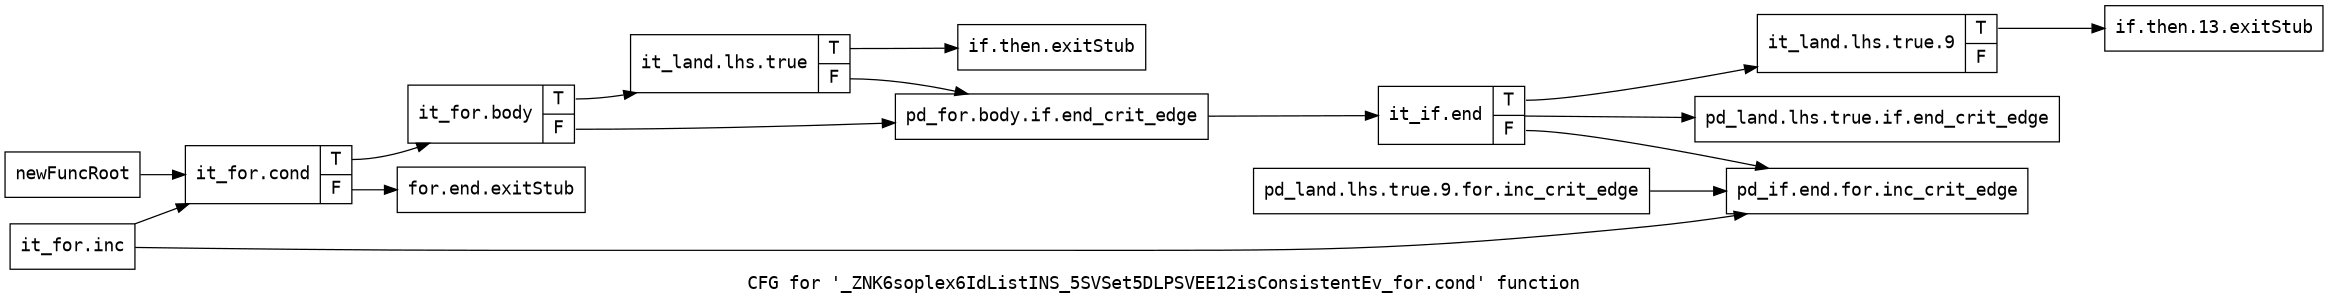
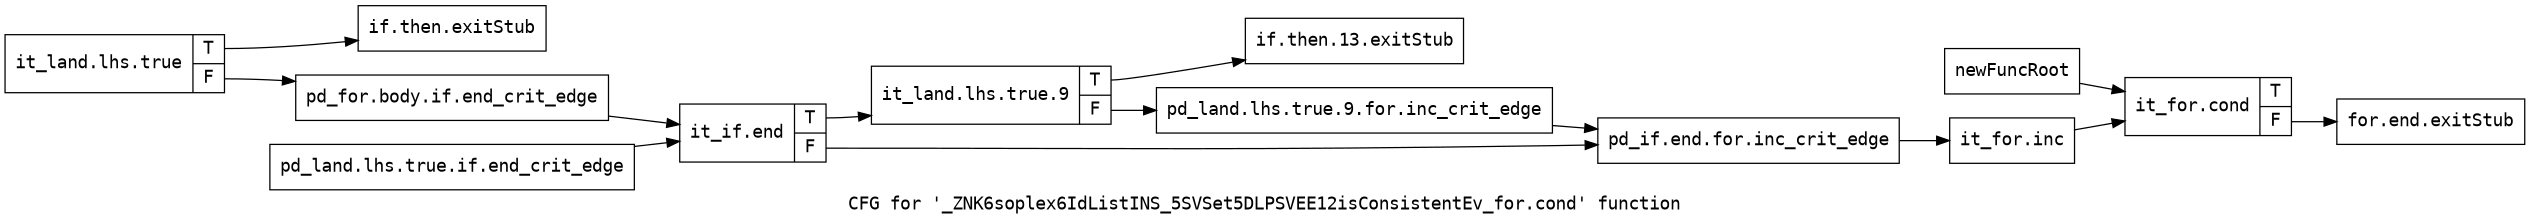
none -> (1127, 110)
(491, 114) -> none
(1604, 117) -> (651, 145)
(935, 250) -> (1918, 141)
